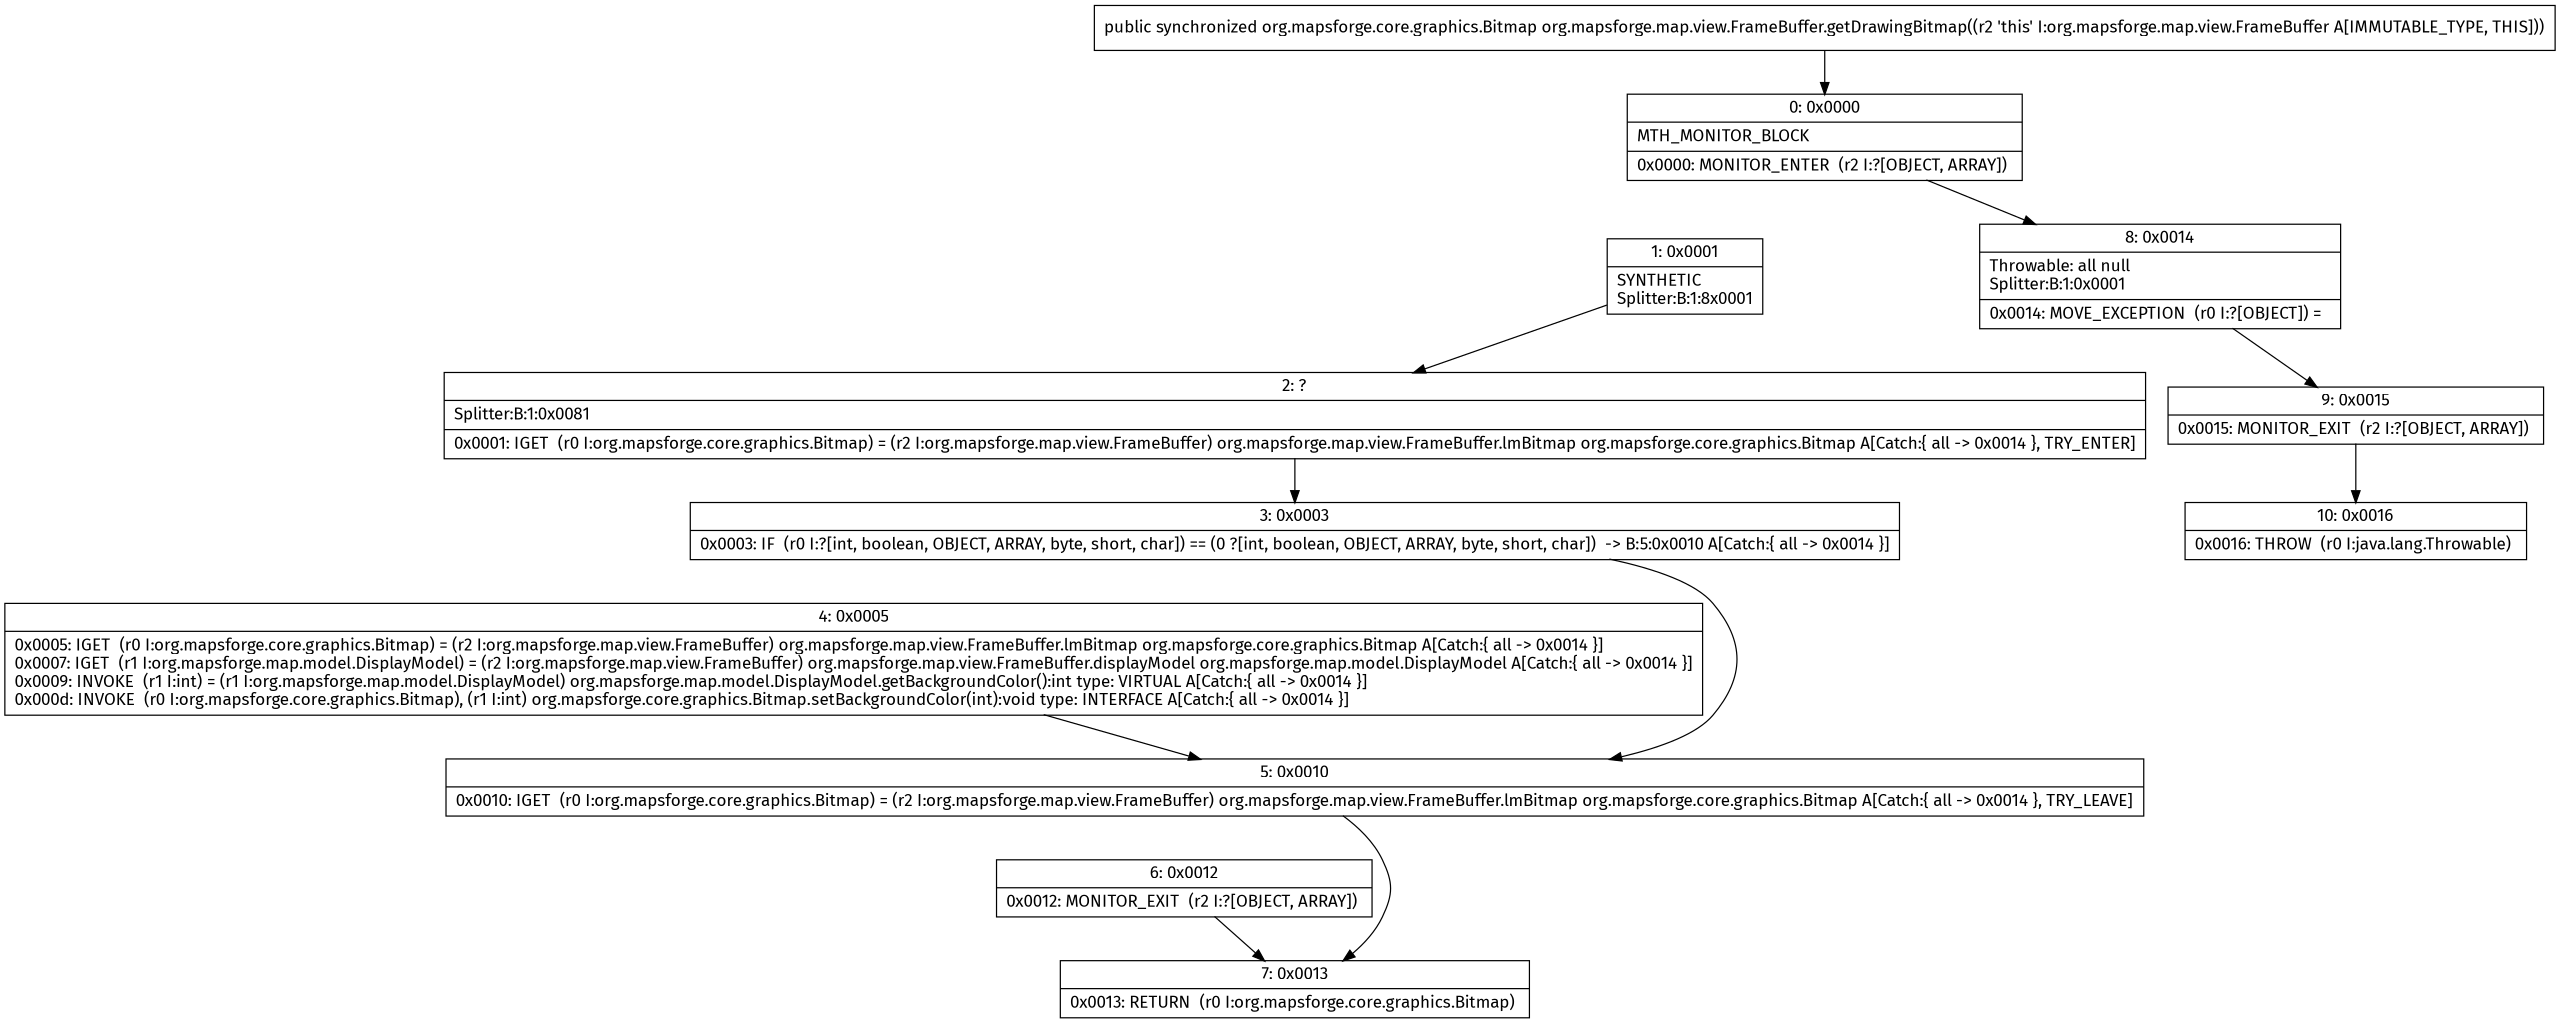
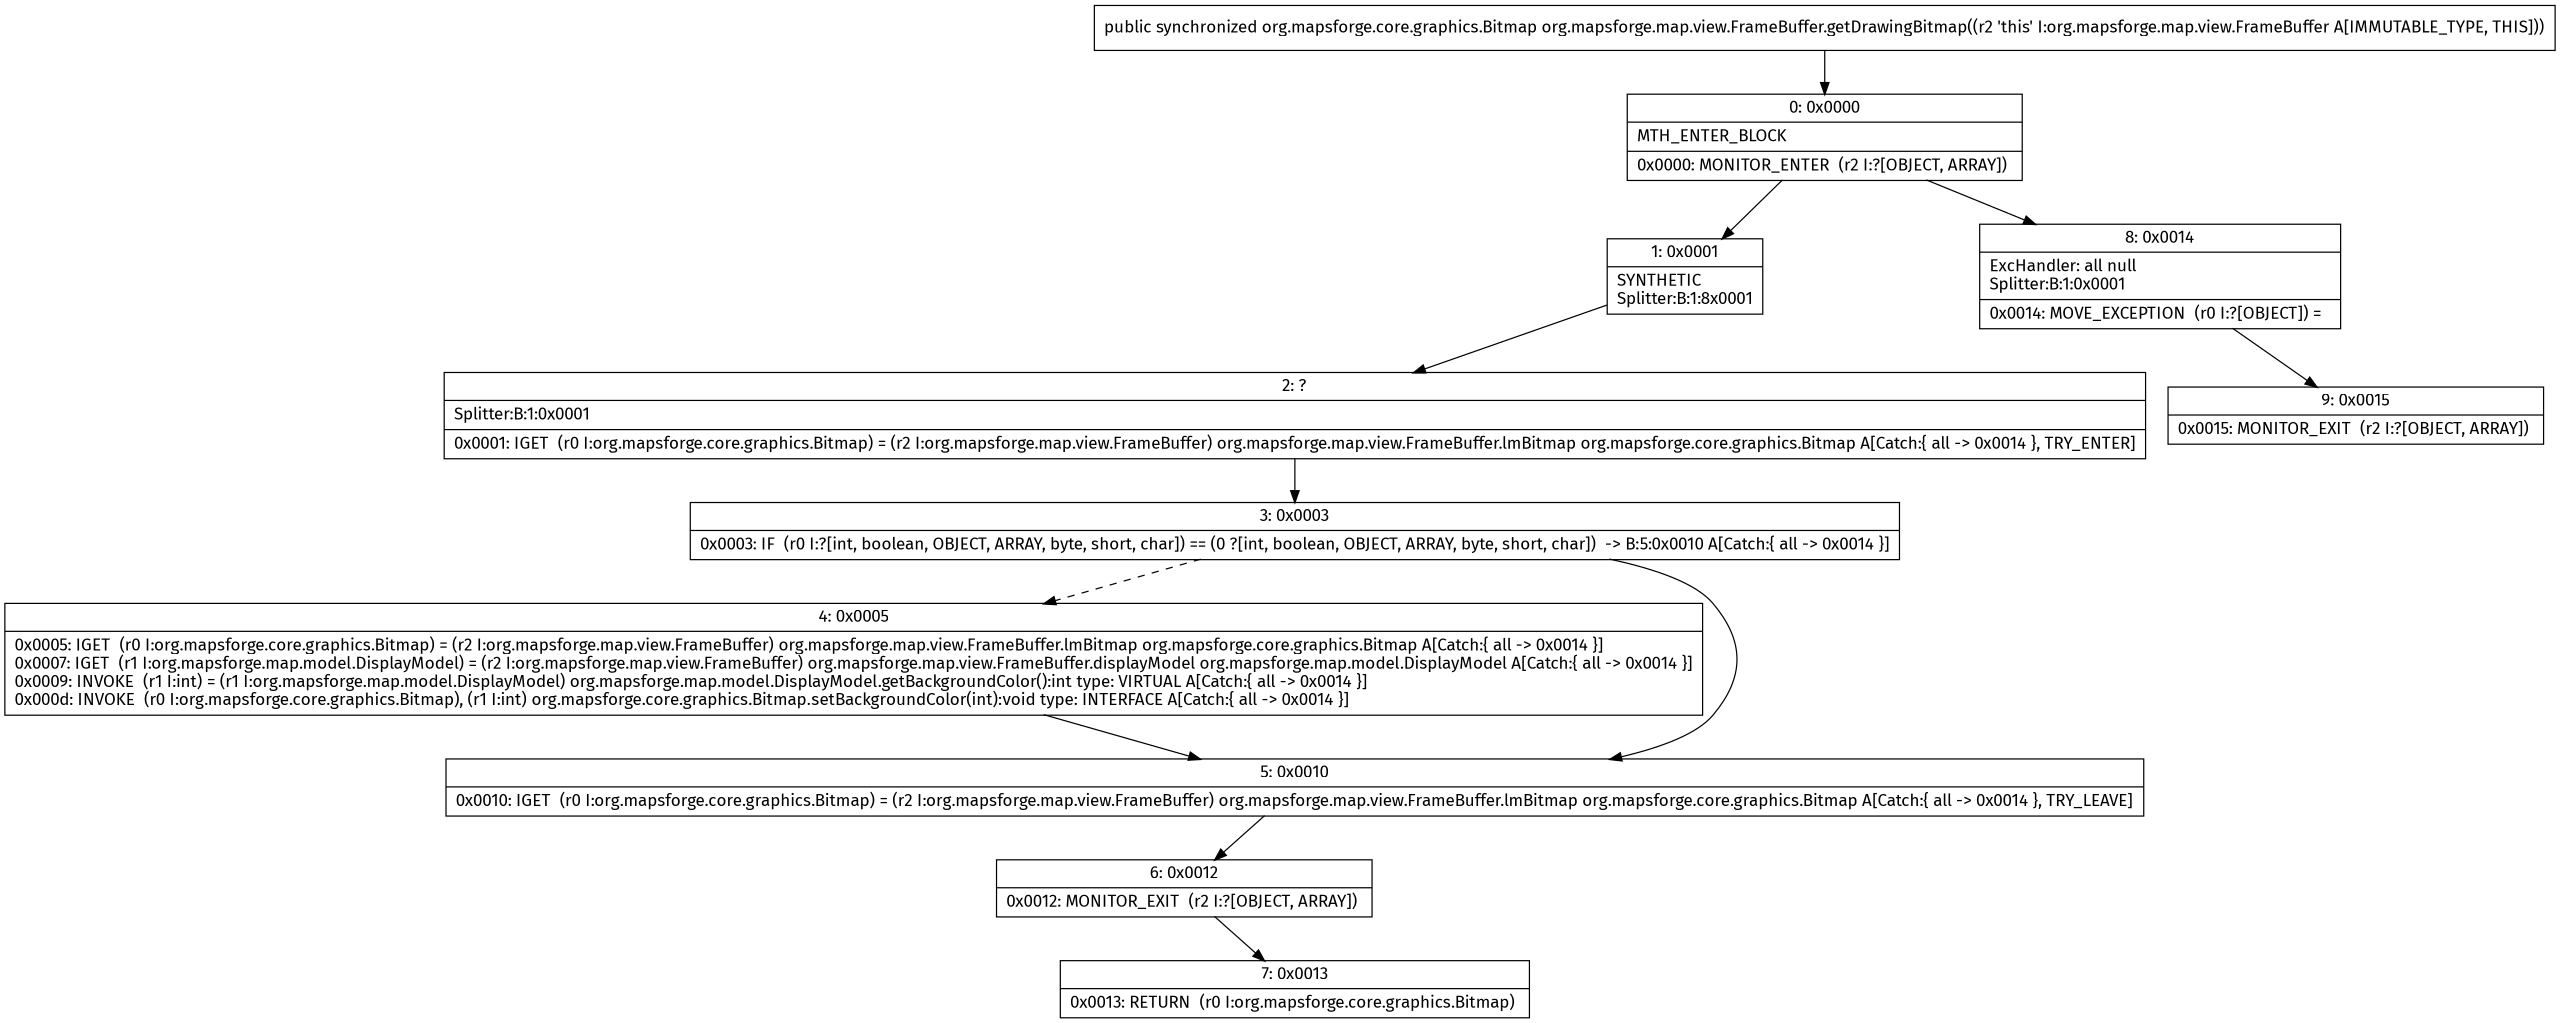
(1723, 136) -> (1712, 136)
none -> (1757, 205)
(2060, 266) -> (2063, 266)
(522, 414) -> (522, 414)
(2356, 531) -> none
none -> (1128, 580)
(1390, 882) -> (1244, 834)
